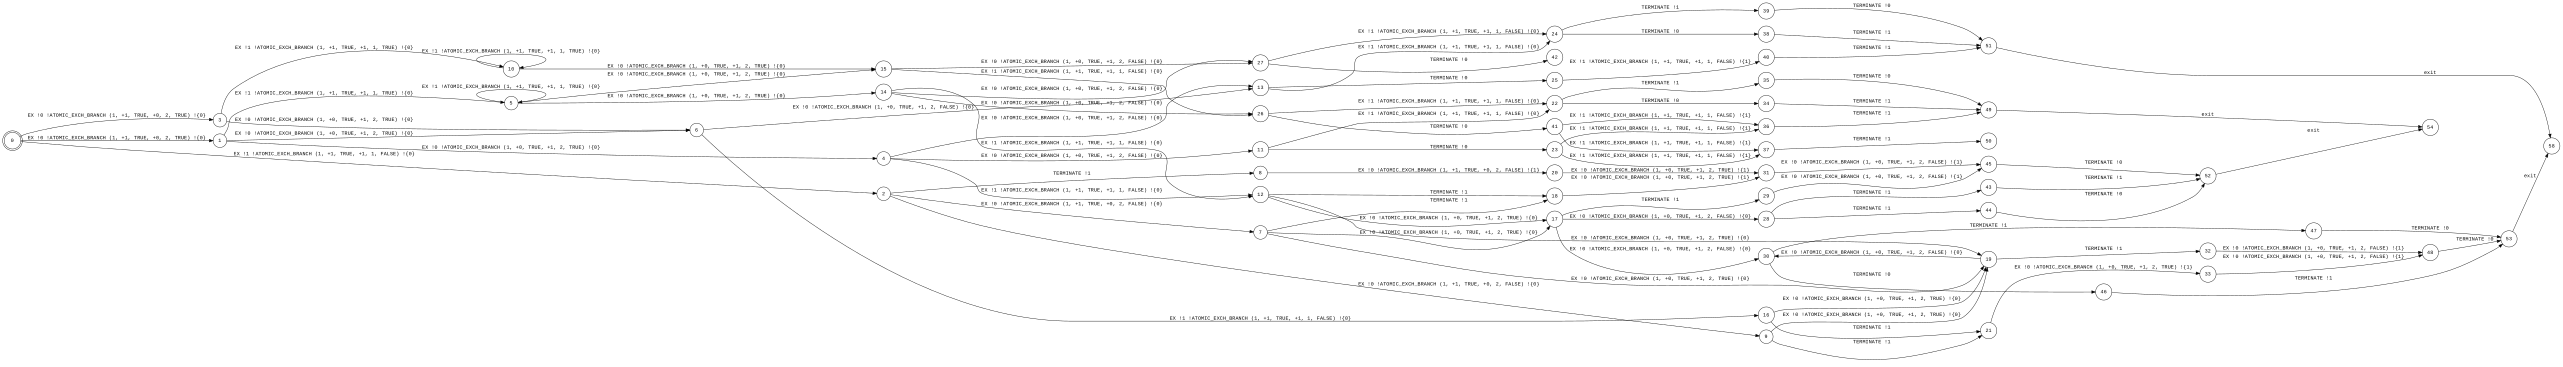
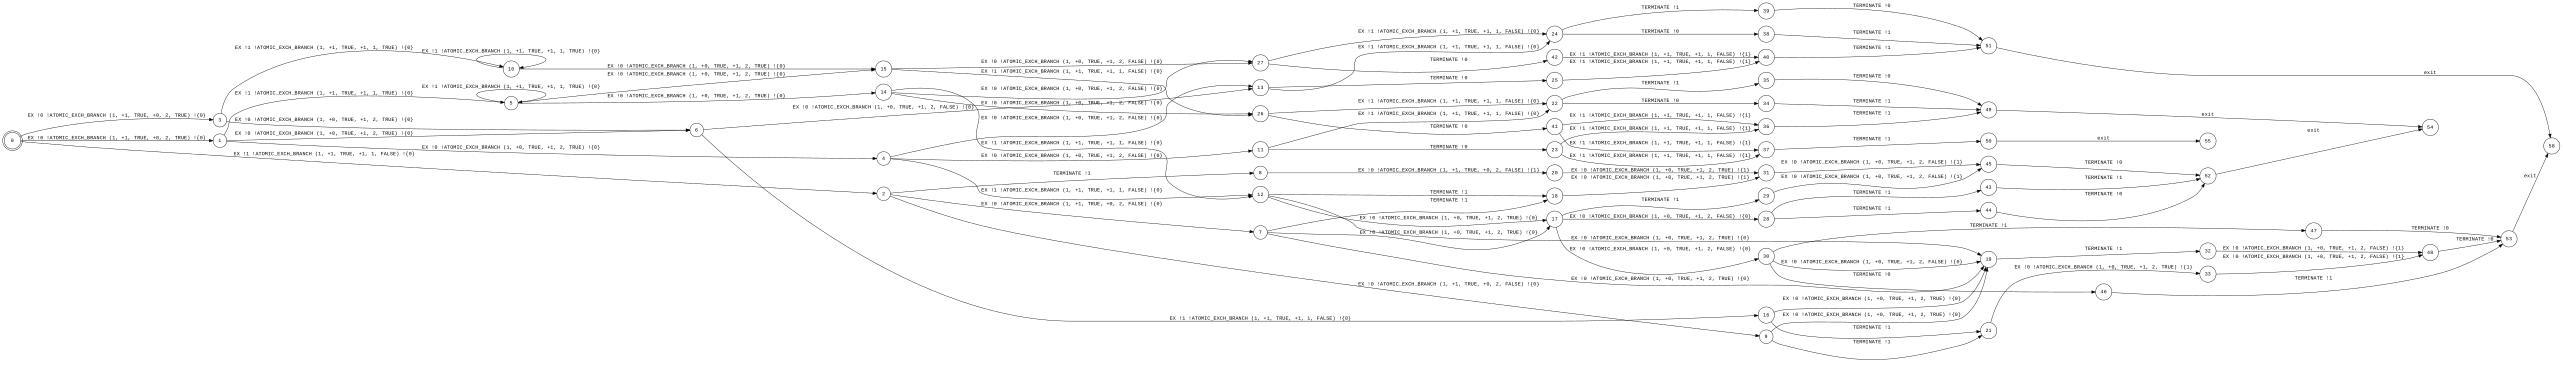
none -> (1659, 57)
none -> (2208, 141)
(1880, 256) -> (1875, 270)
